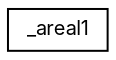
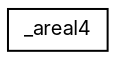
(58, 30) -> (58, 30)
